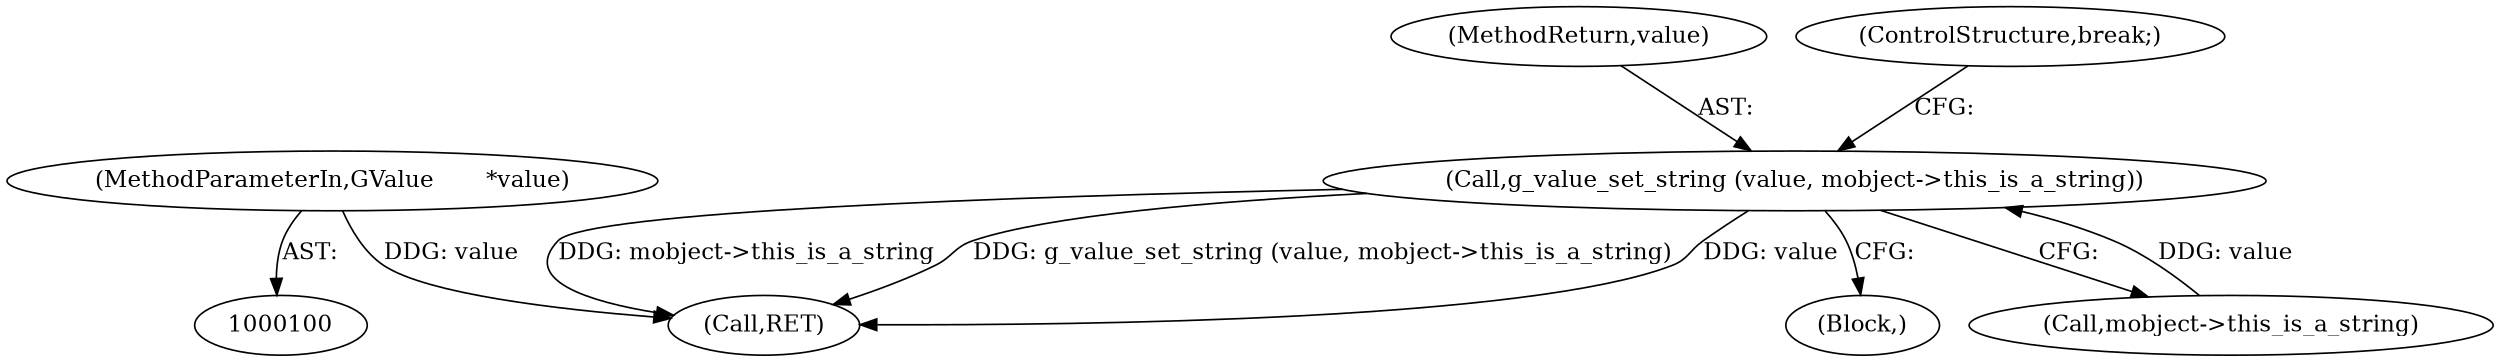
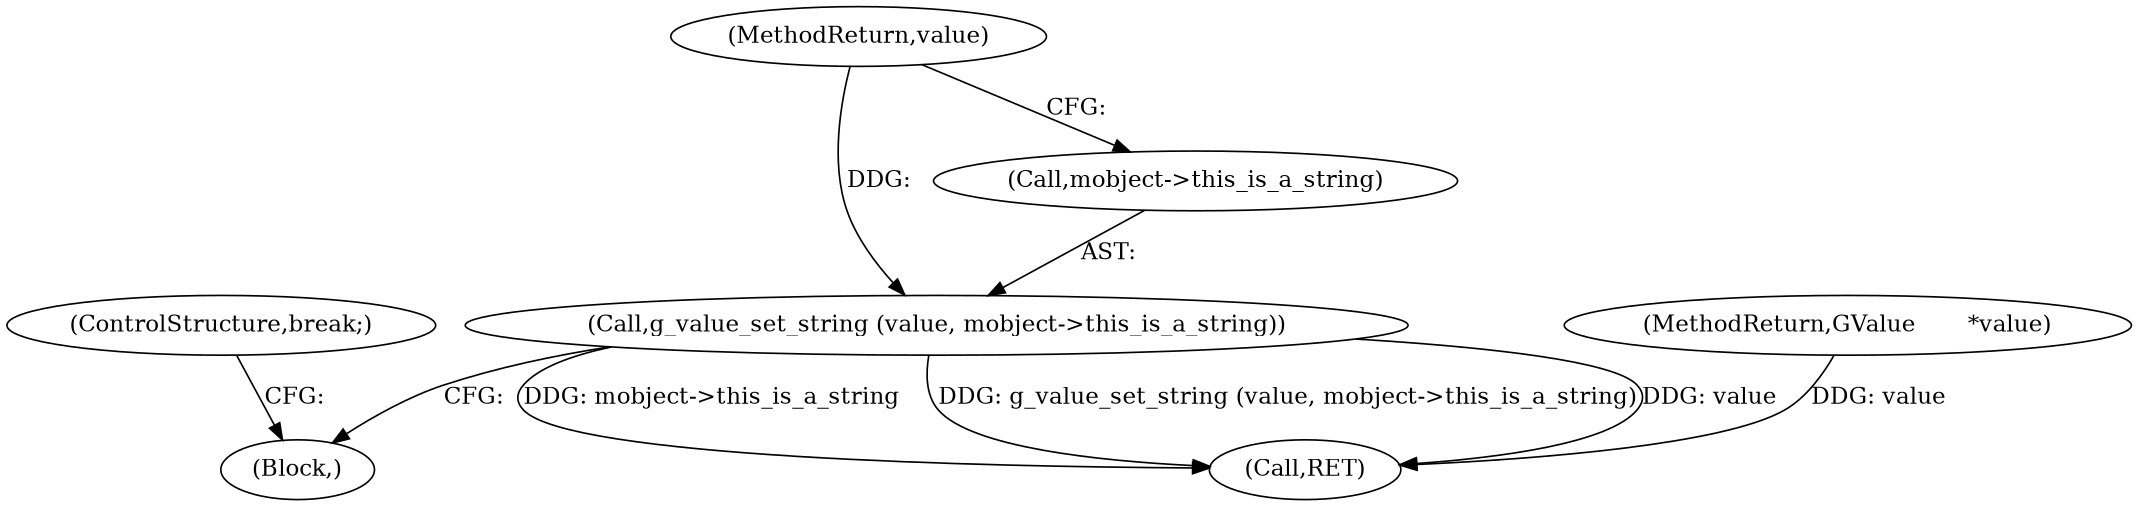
(1910, 104) -> (256, 390)
(1730, 109) -> (883, 181)
(332, 181) -> (1848, 325)
(2006, 251) -> (1018, 105)
(2226, 253) -> (1113, 253)
(281, 325) -> none
